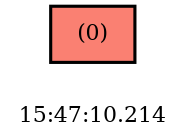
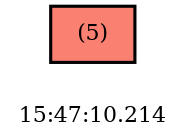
(93, 34) -> (93, 34)
